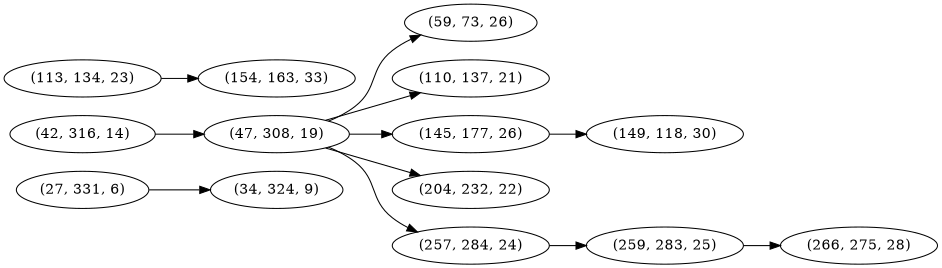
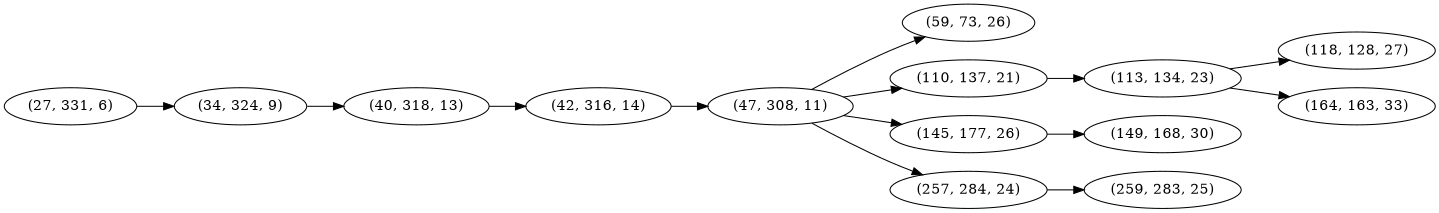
none -> (1357, 51)
(277, 78) -> (1357, 106)
none -> (1060, 78)
none -> (416, 106)
(277, 134) -> (781, 106)
(665, 134) -> (1163, 134)
(471, 190) -> none
(859, 246) -> none
